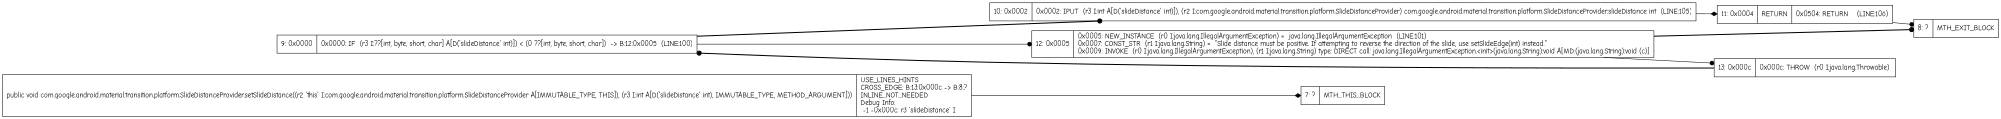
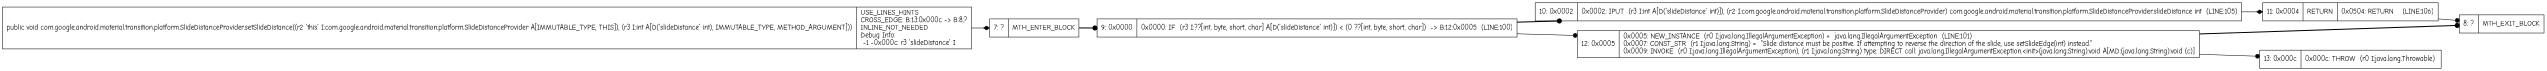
(1208, 66) -> (1086, 28)
(1352, 95) -> (1044, 28)
